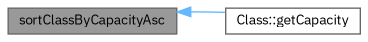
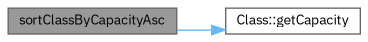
(208, 12) -> (194, 30)
